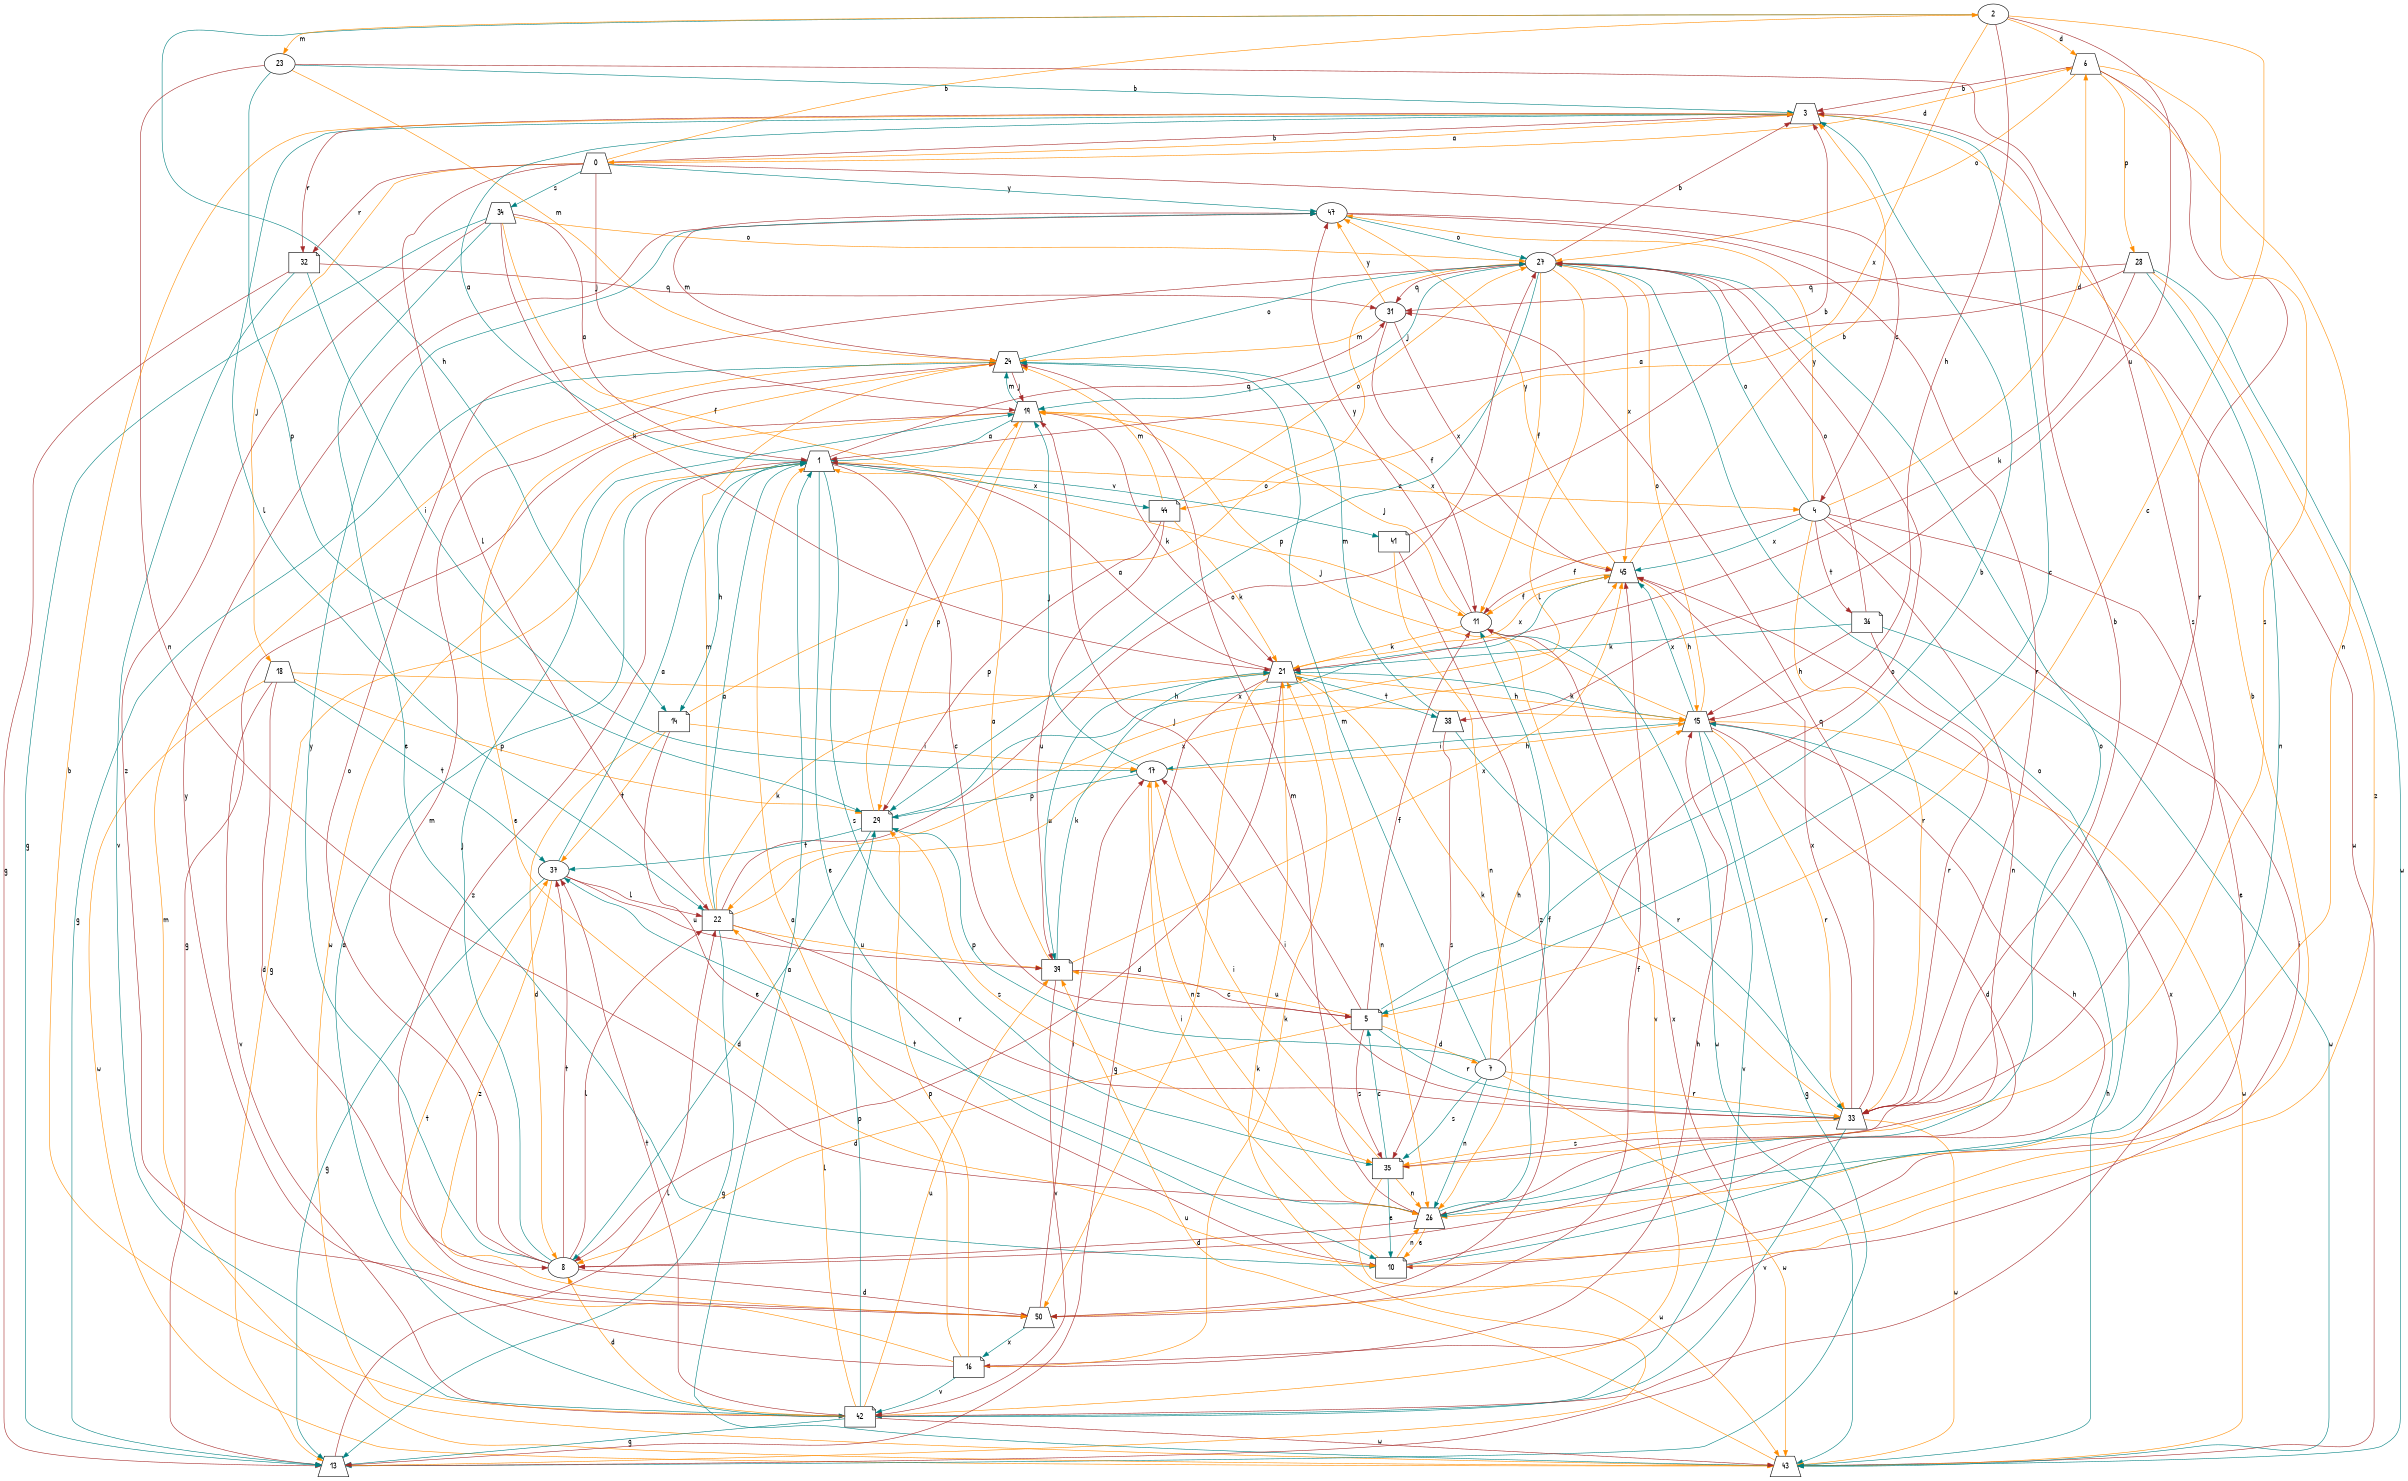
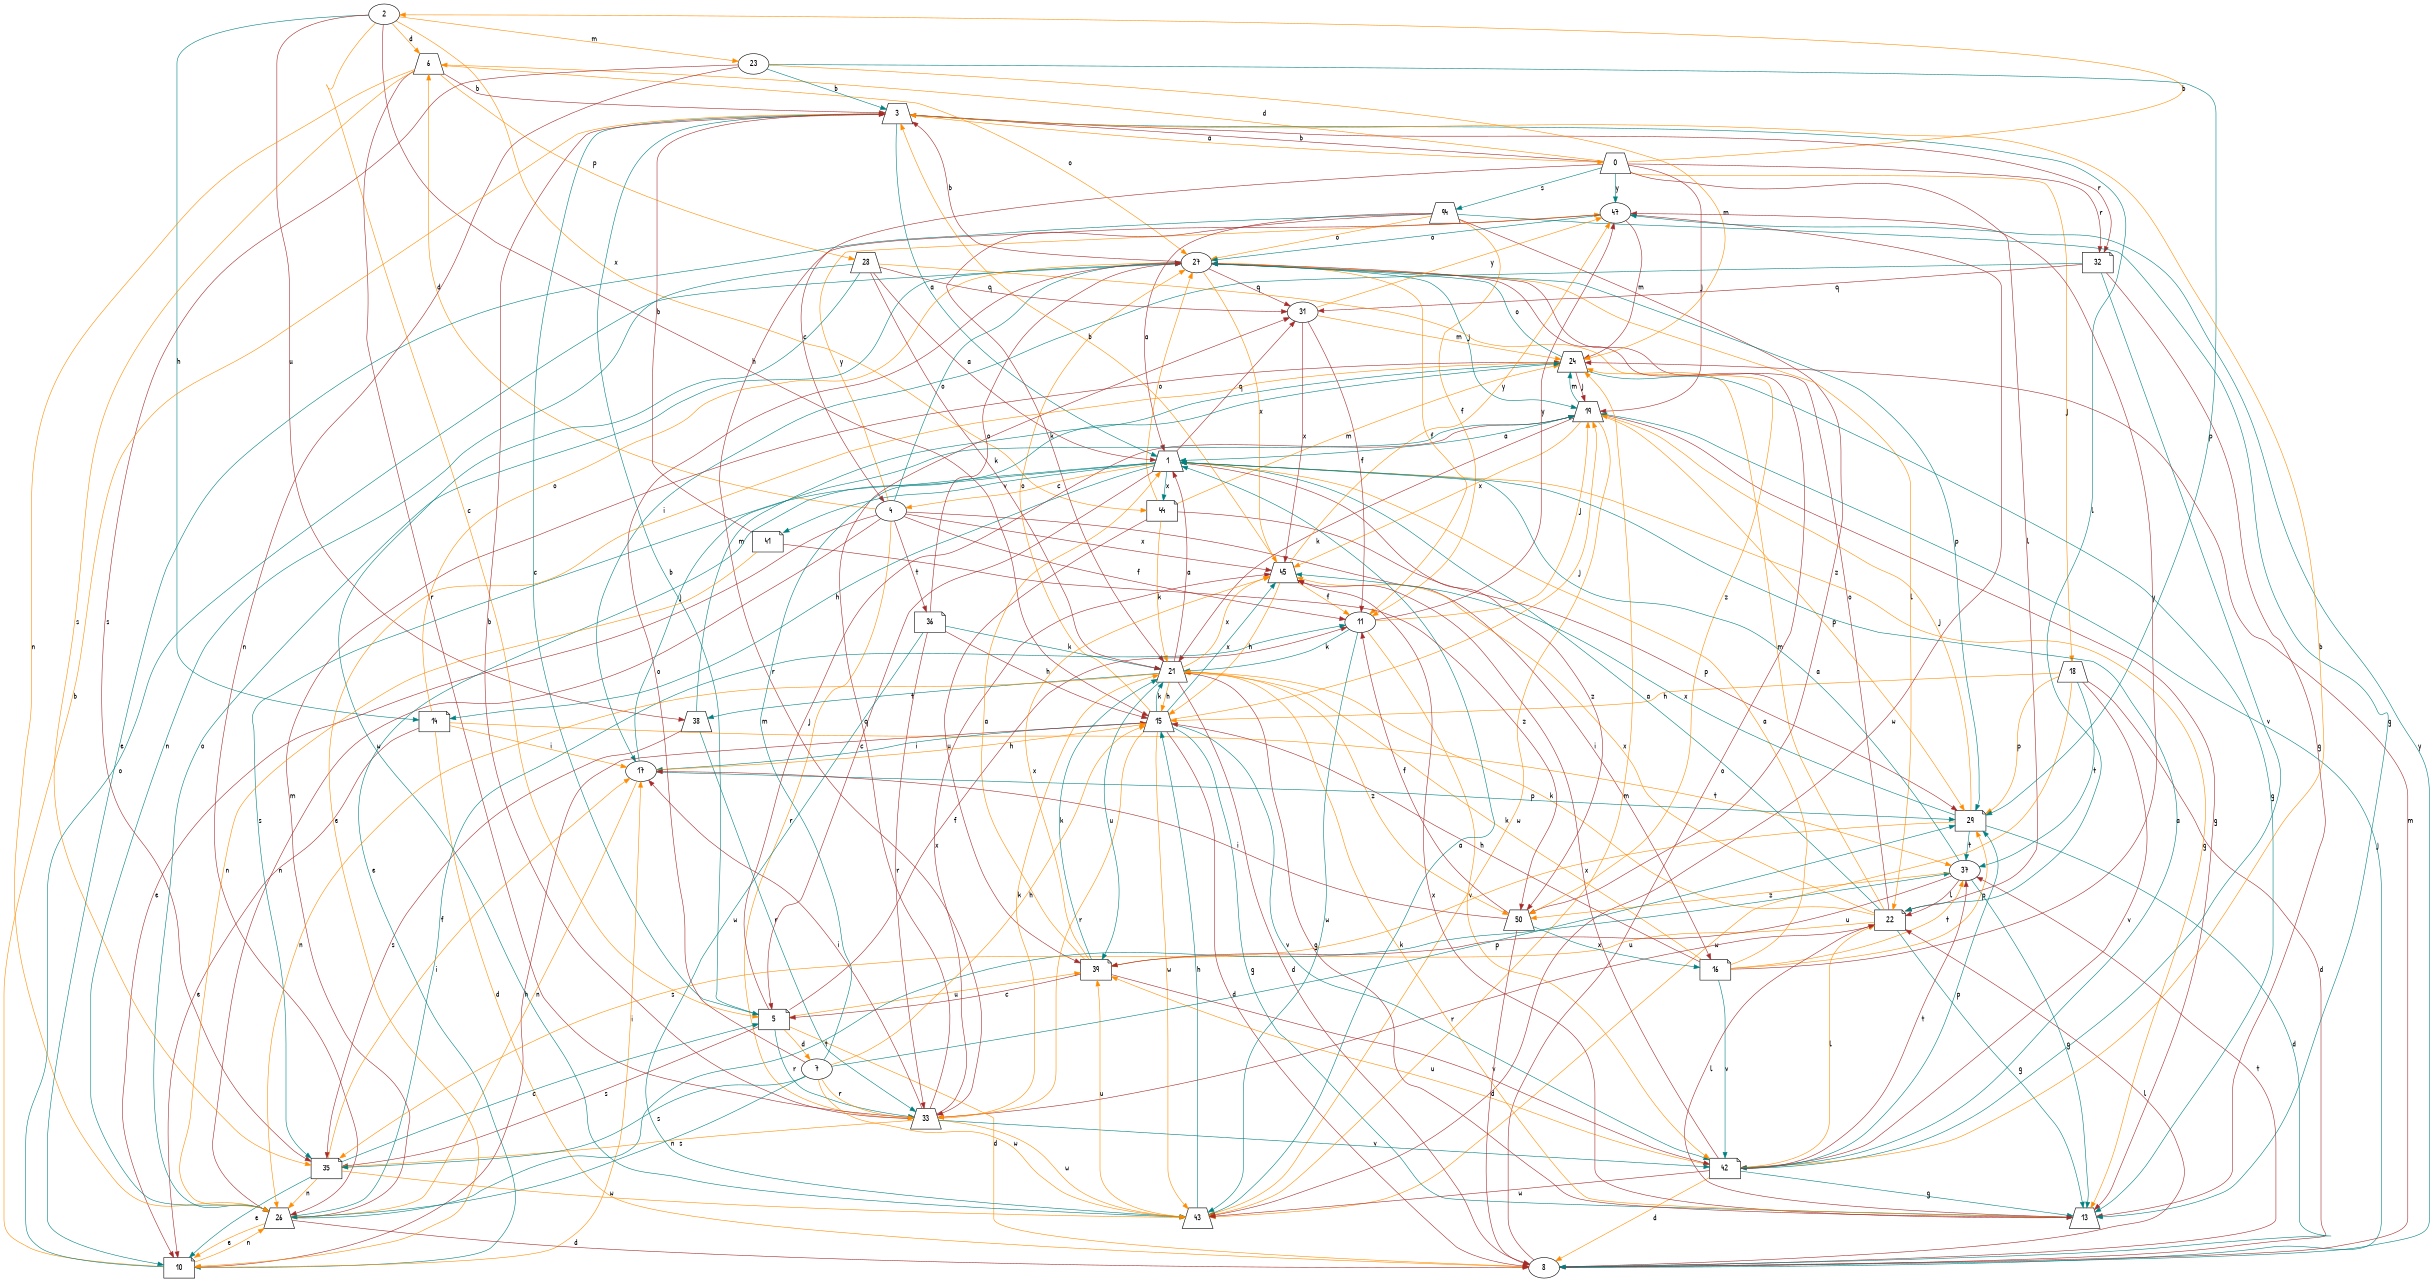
(501, 213) -> (1445, 213)
(1724, 551) -> (1077, 542)
(1380, 647) -> (1272, 661)
(800, 1290) -> (1490, 1103)
